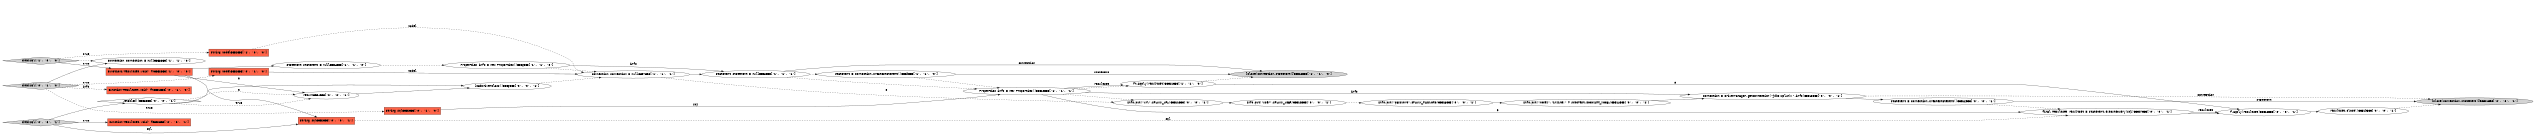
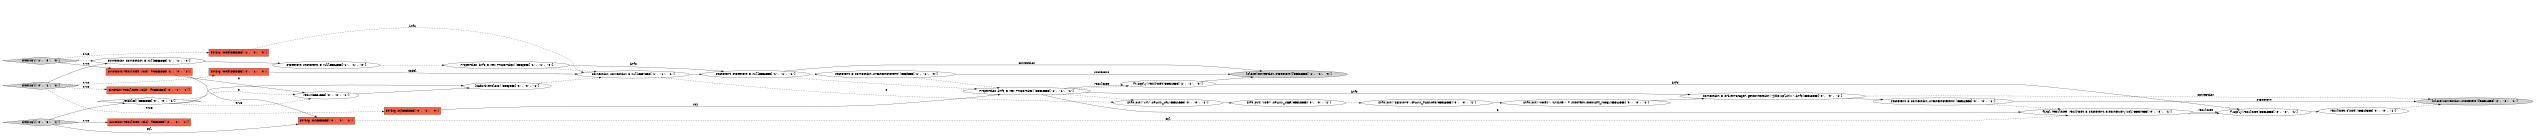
(412, 26) -> (412, 26)
(232, 67) -> (241, 62)
(1226, 79) -> (1226, 79)
(1675, 83) -> (1675, 83)
(86, 87) -> (86, 87)
